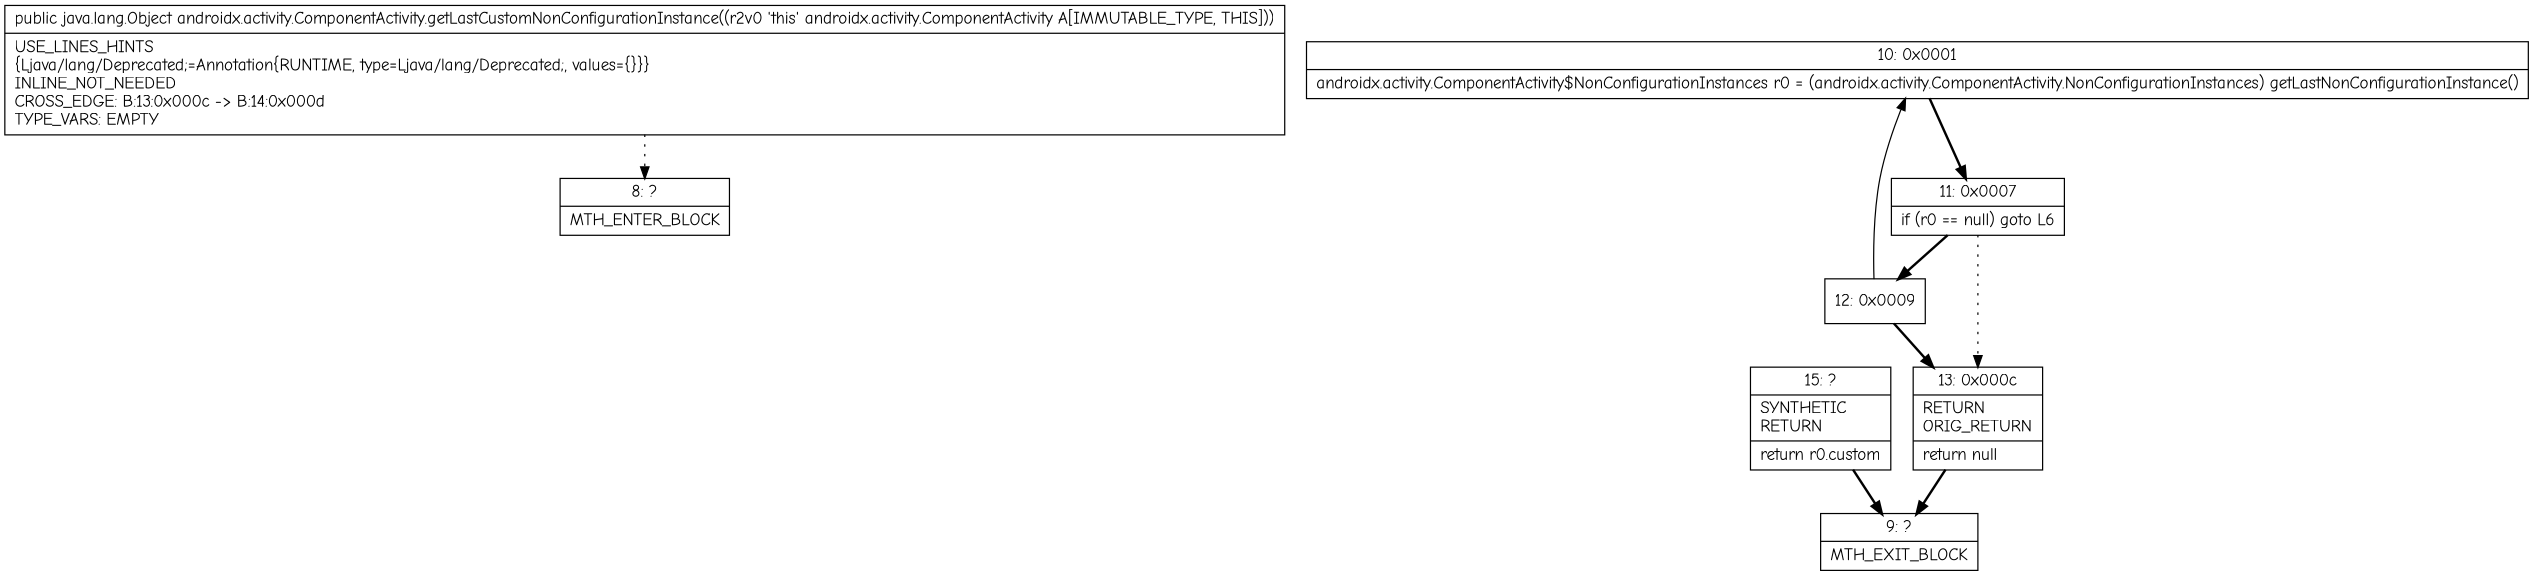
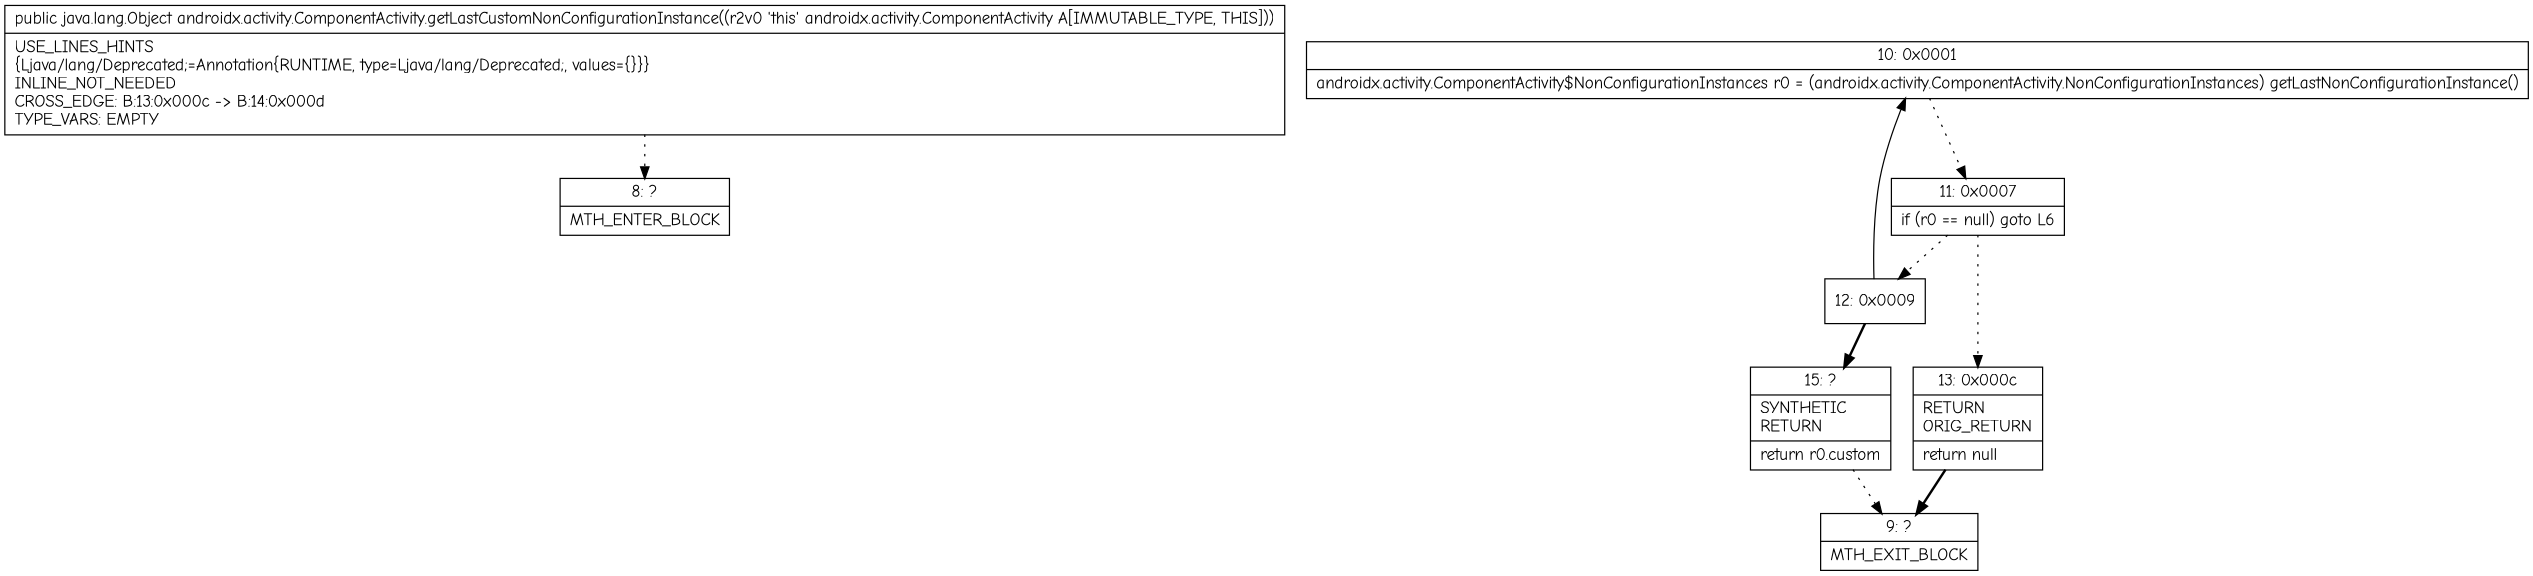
(1945, 133) -> (1945, 133)
(1928, 253) -> (1928, 253)
(1909, 341) -> (1857, 340)
(1864, 487) -> (1864, 487)
